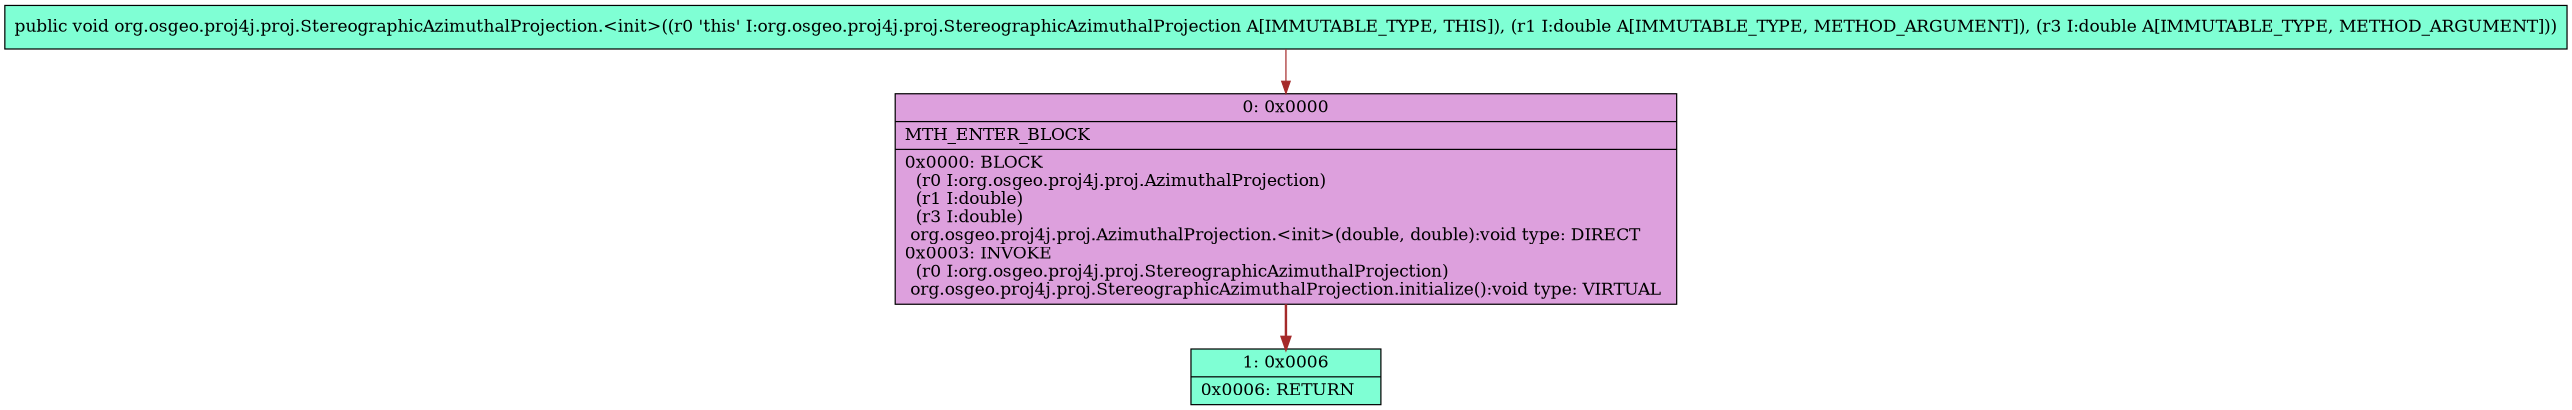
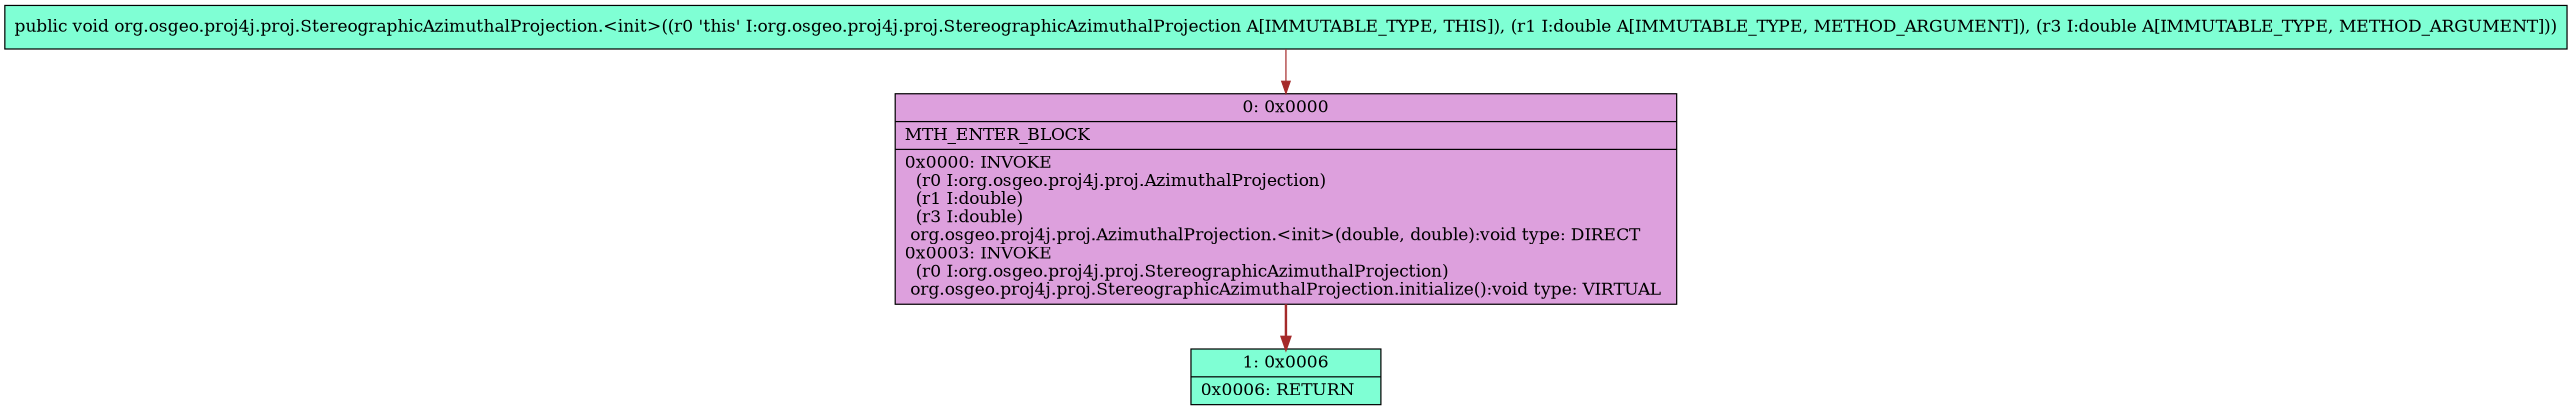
(980, 163) -> (984, 163)
